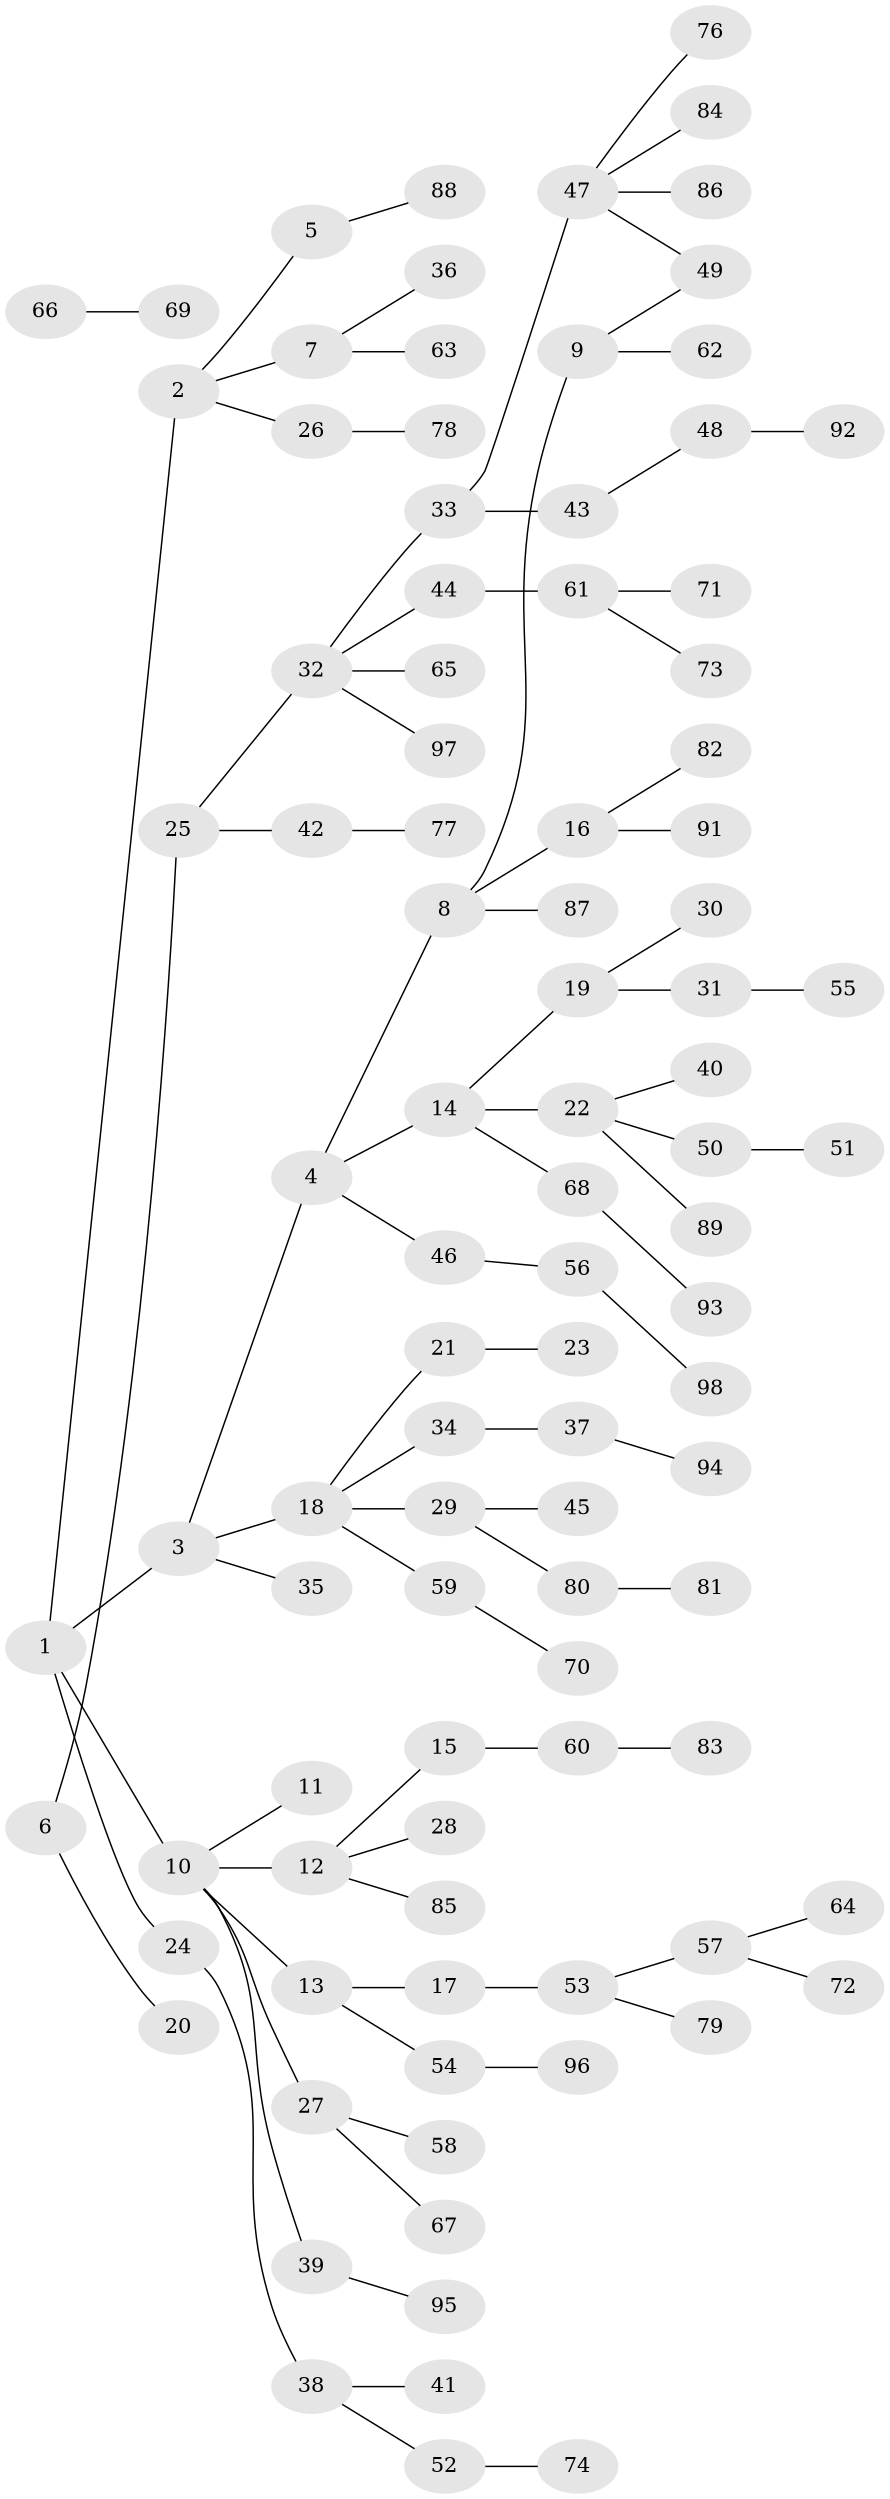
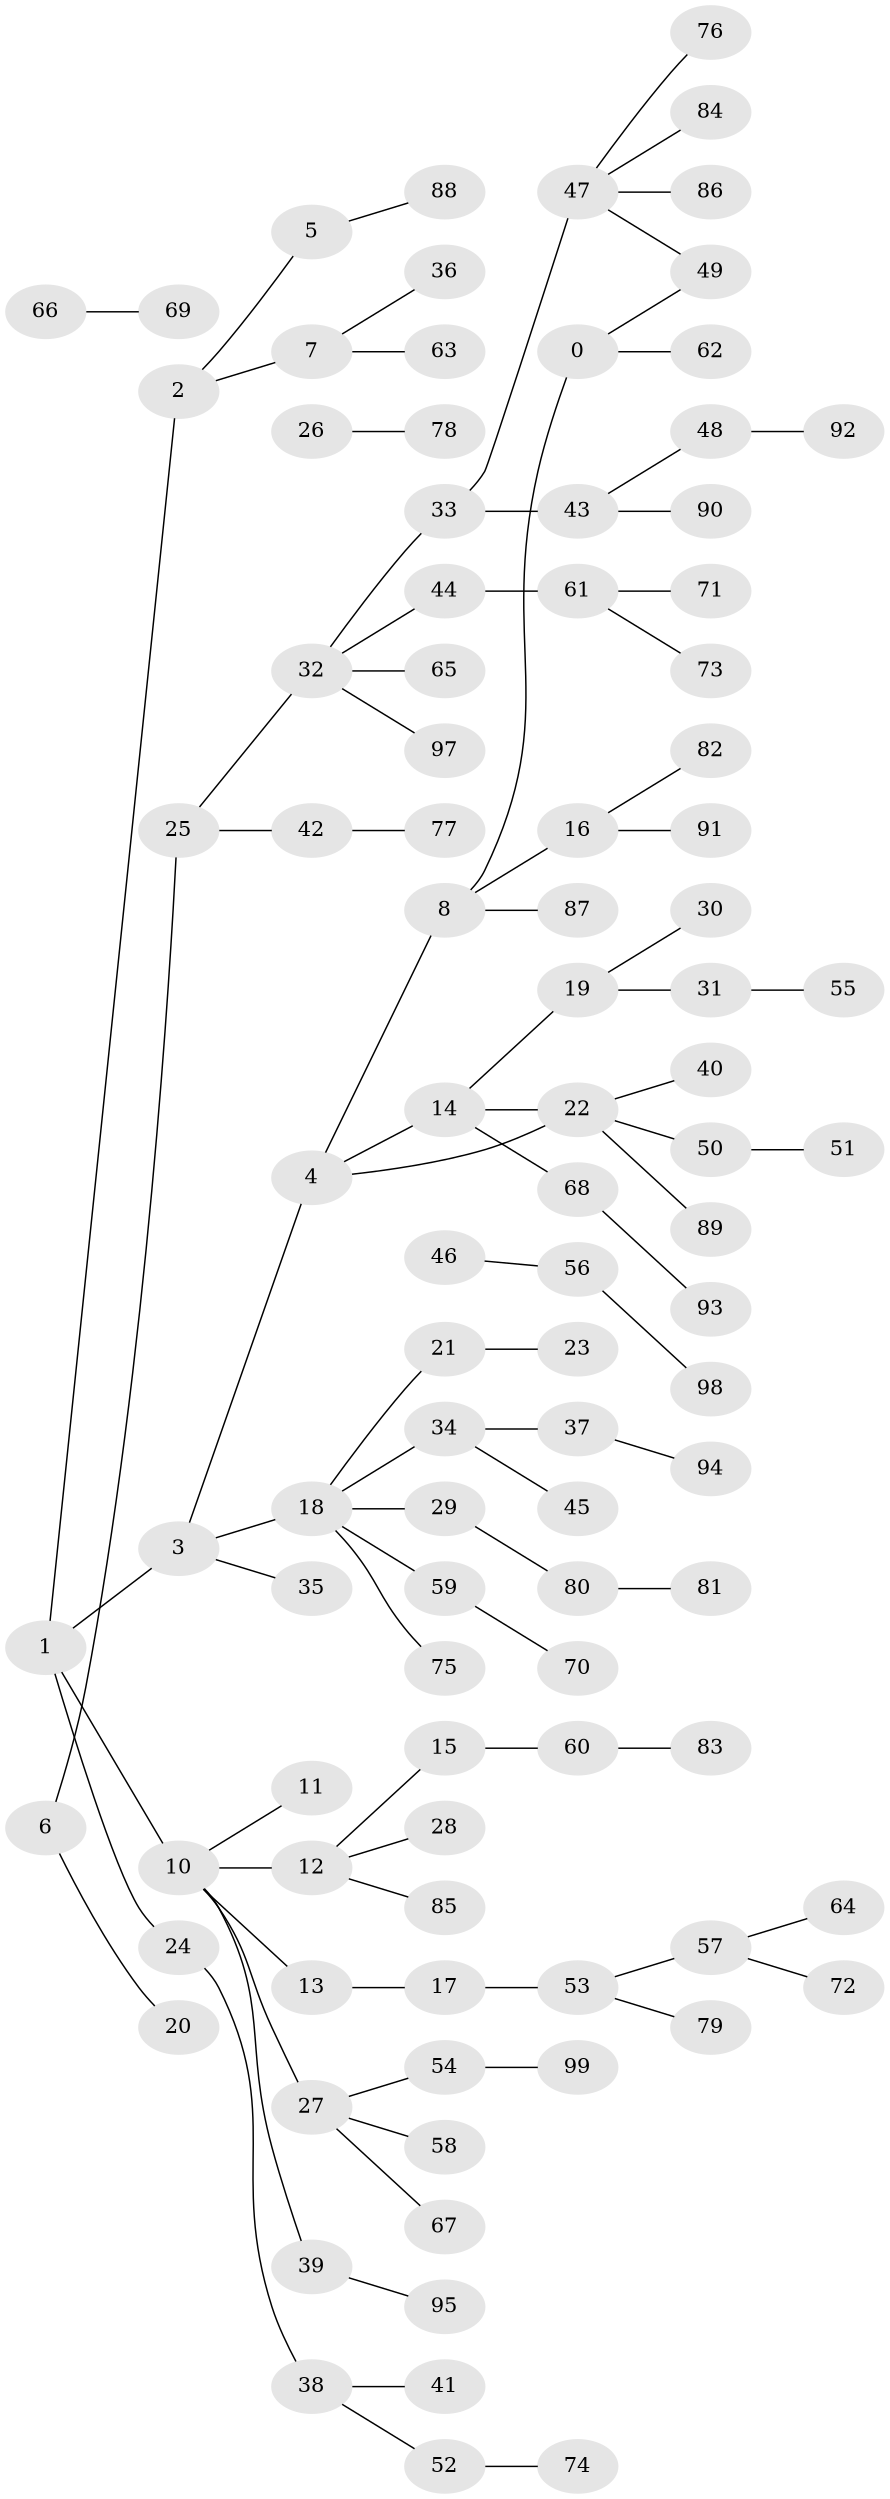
(578, 352) -> (578, 352)
(246, 412) -> none
none -> (711, 511)
(378, 1218) -> (451, 1158)
(512, 1509) -> (511, 1469)
none -> (445, 1668)
(378, 2028) -> (379, 2087)
(578, 2067) -> (578, 2067)
